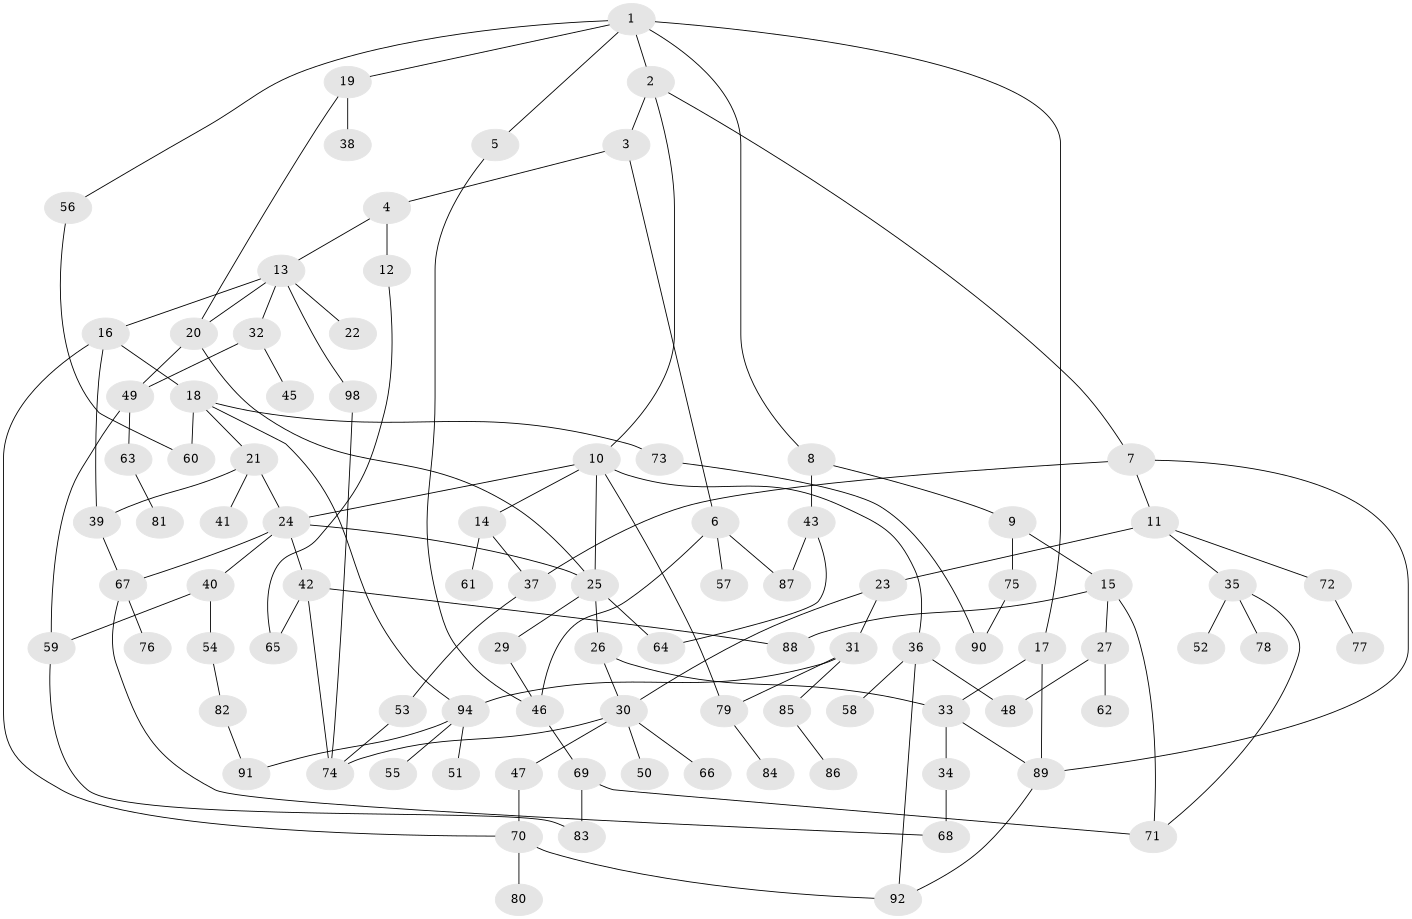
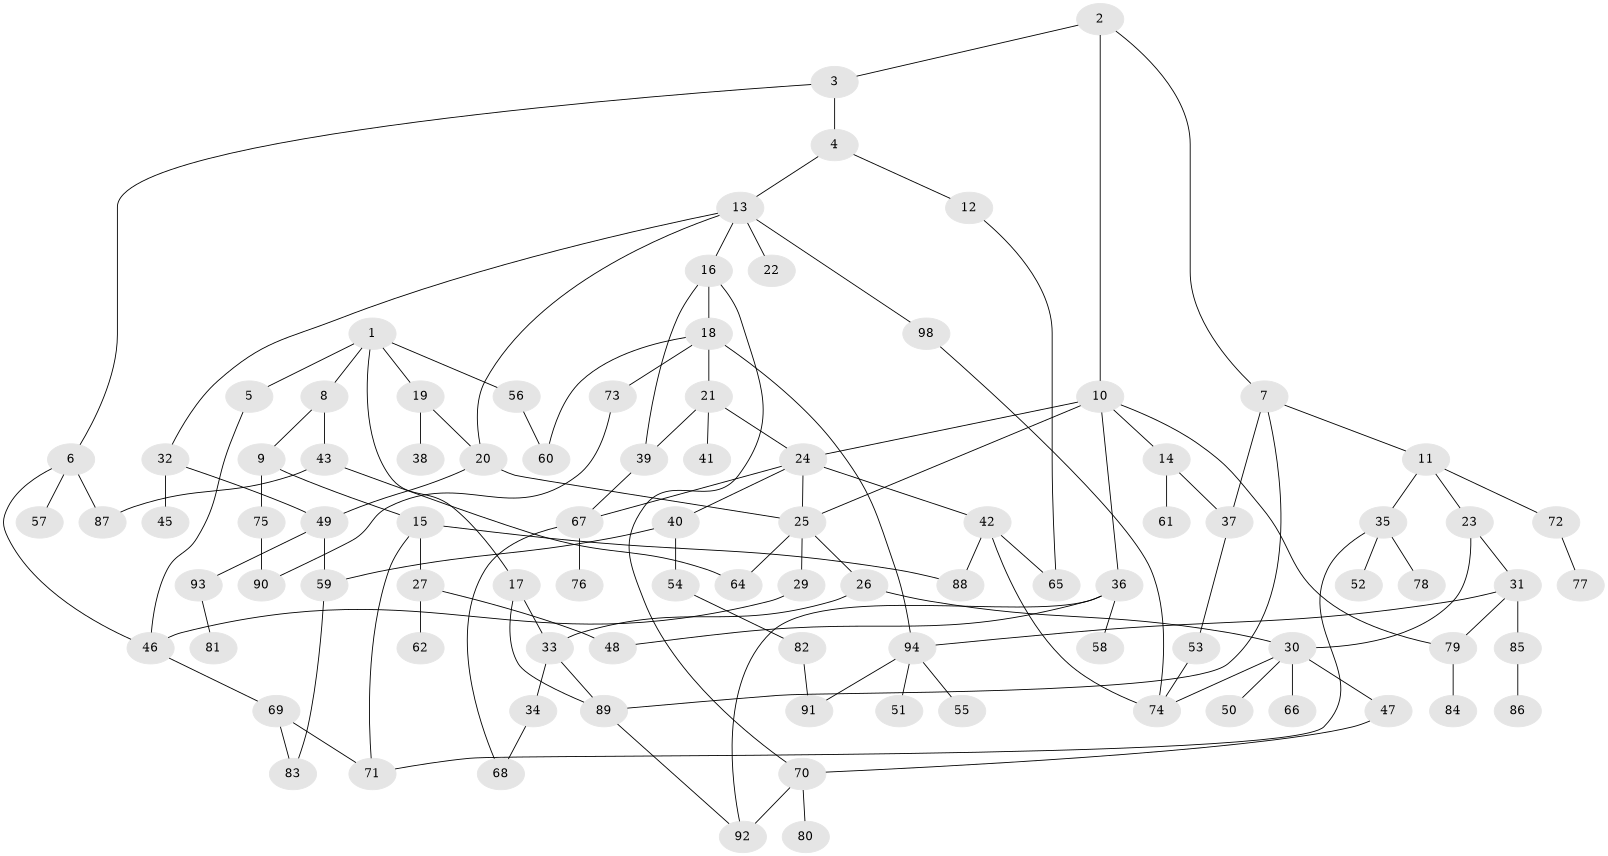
(641, 51) -> none
(128, 460) -> (199, 585)
